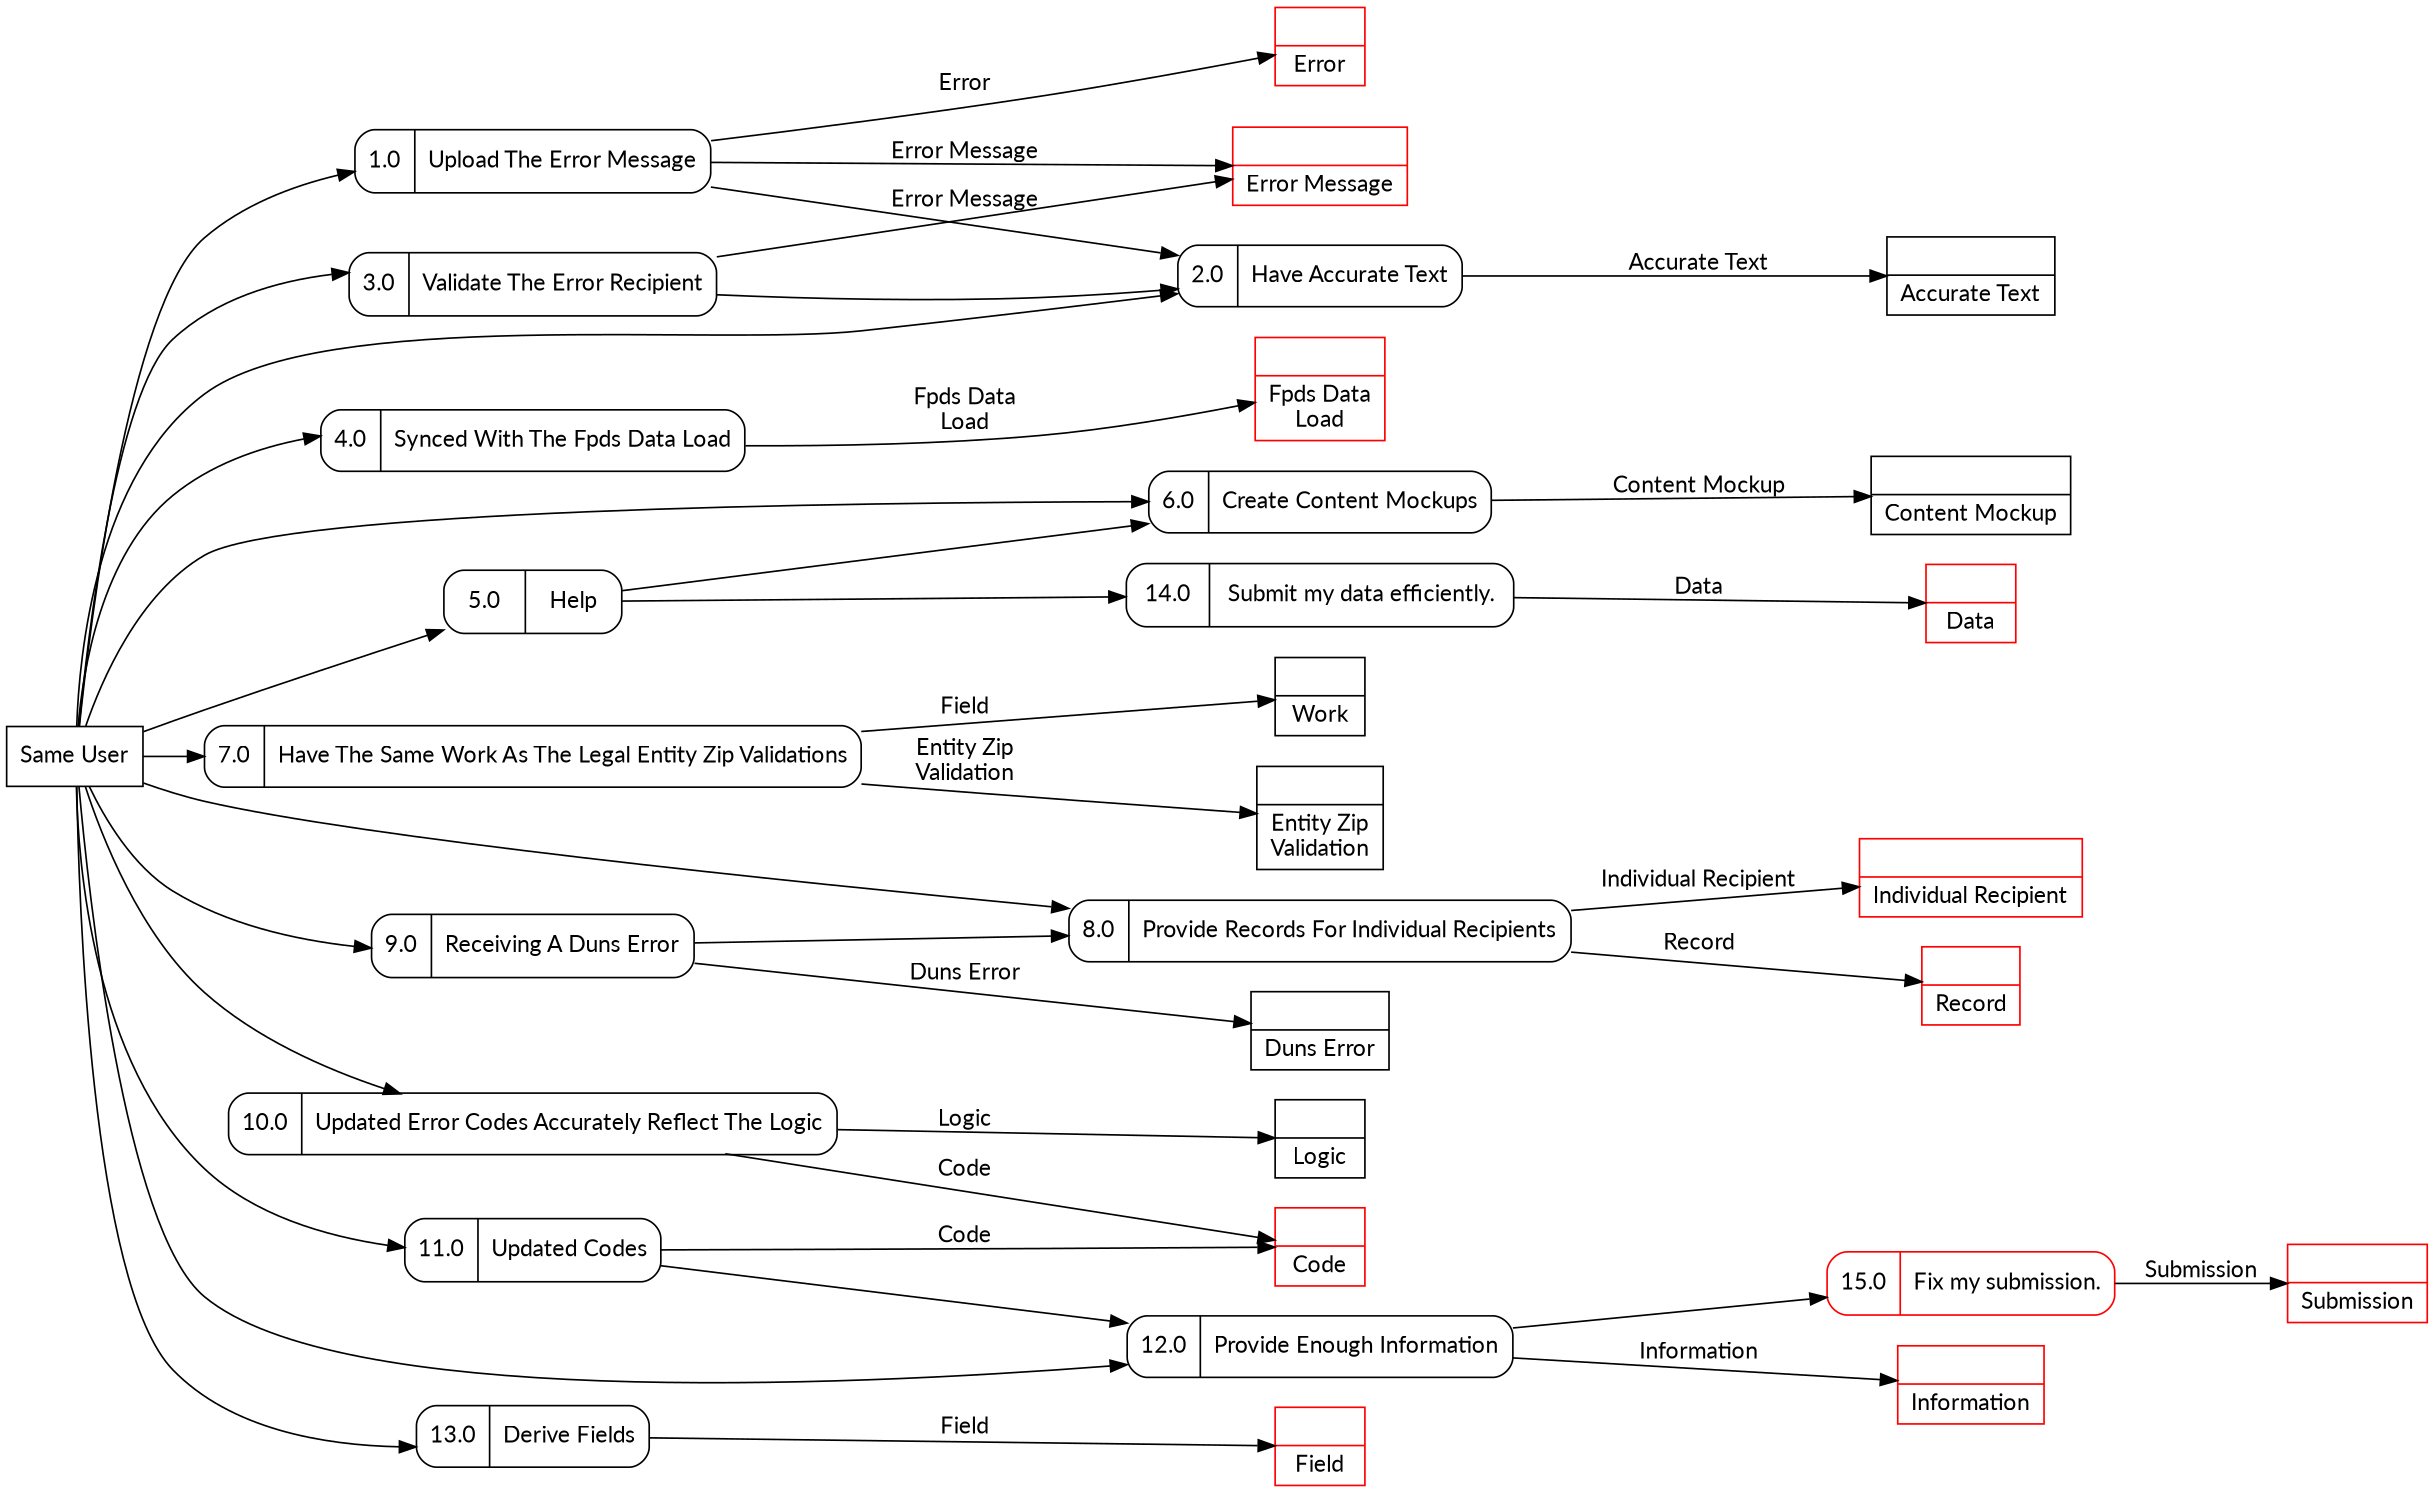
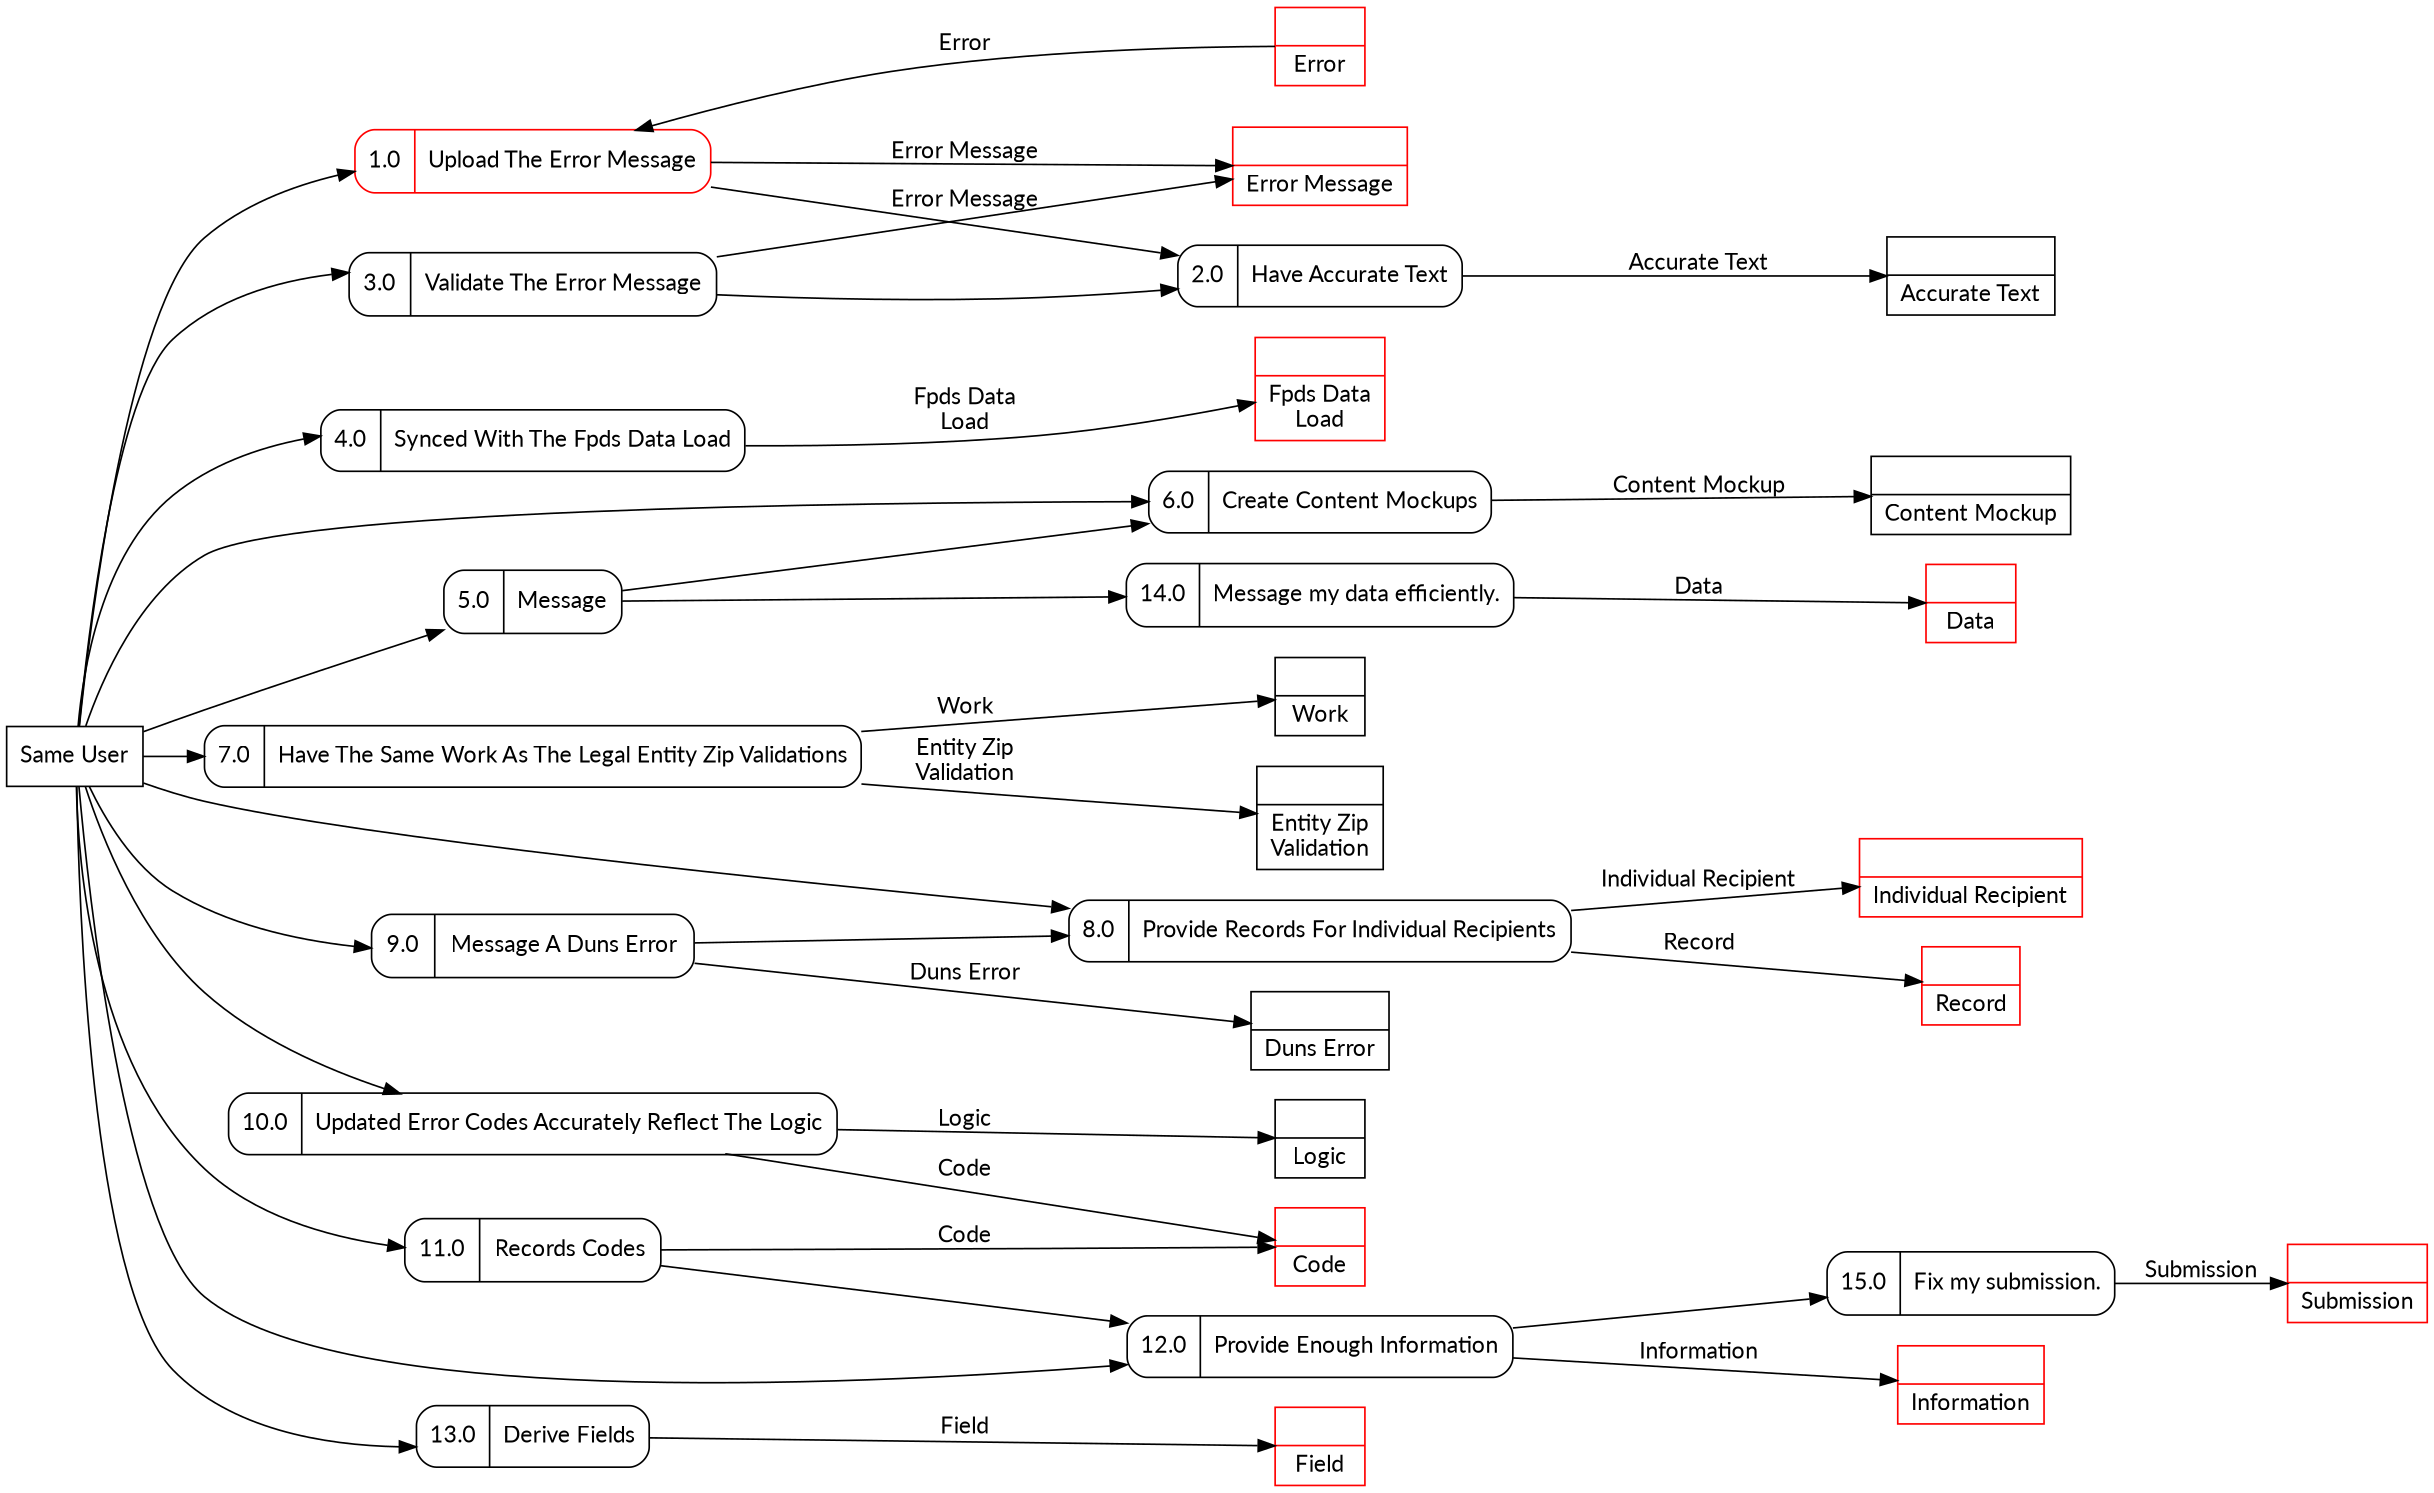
(986, 104) -> (960, 63)
(533, 161) -> (533, 161)
(563, 283) -> (564, 283)
(496, 337) -> none
(1362, 594) -> (1357, 594)
(574, 601) -> (563, 601)
(965, 707) -> (965, 707)
(563, 945) -> (564, 945)
(569, 1249) -> (570, 1249)
(1971, 1283) -> (1971, 1283)
